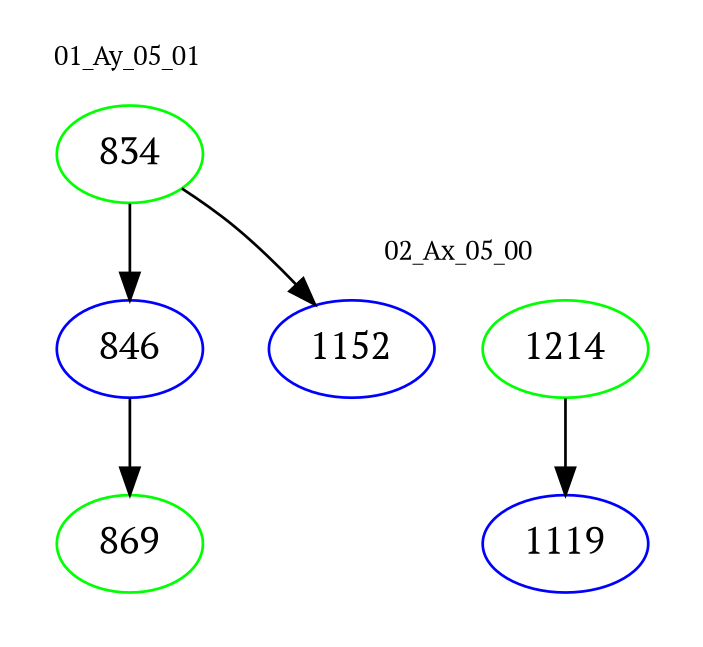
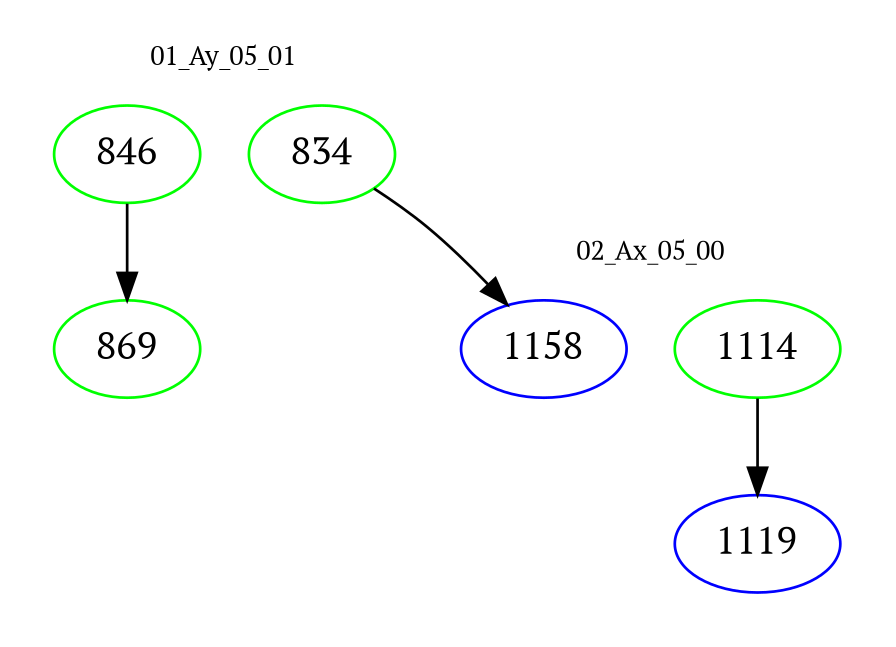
(130, 238) -> none
(130, 349) -> (127, 154)
(352, 349) -> (544, 349)
(565, 349) -> (758, 349)
